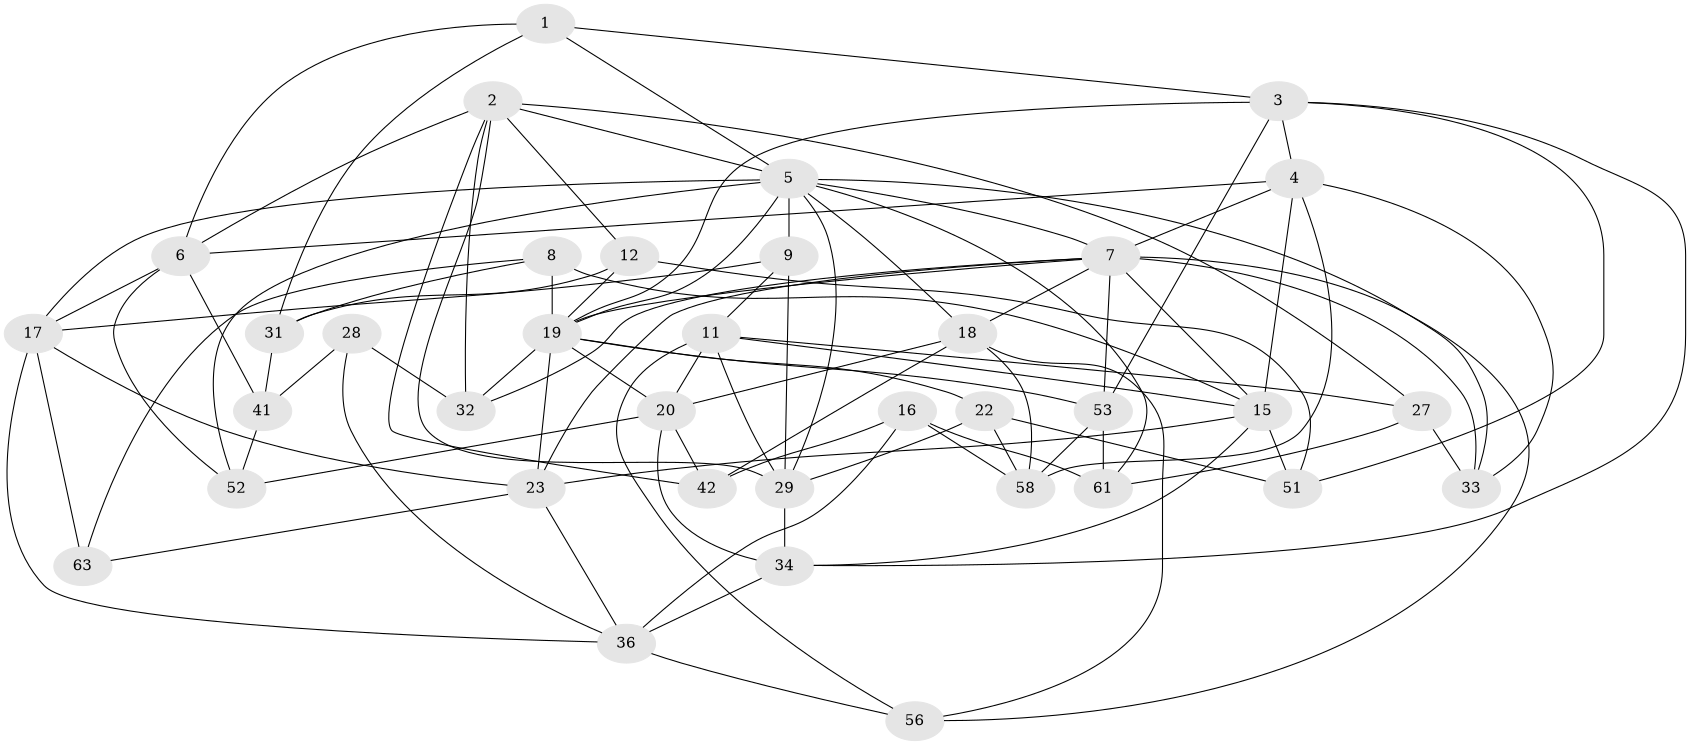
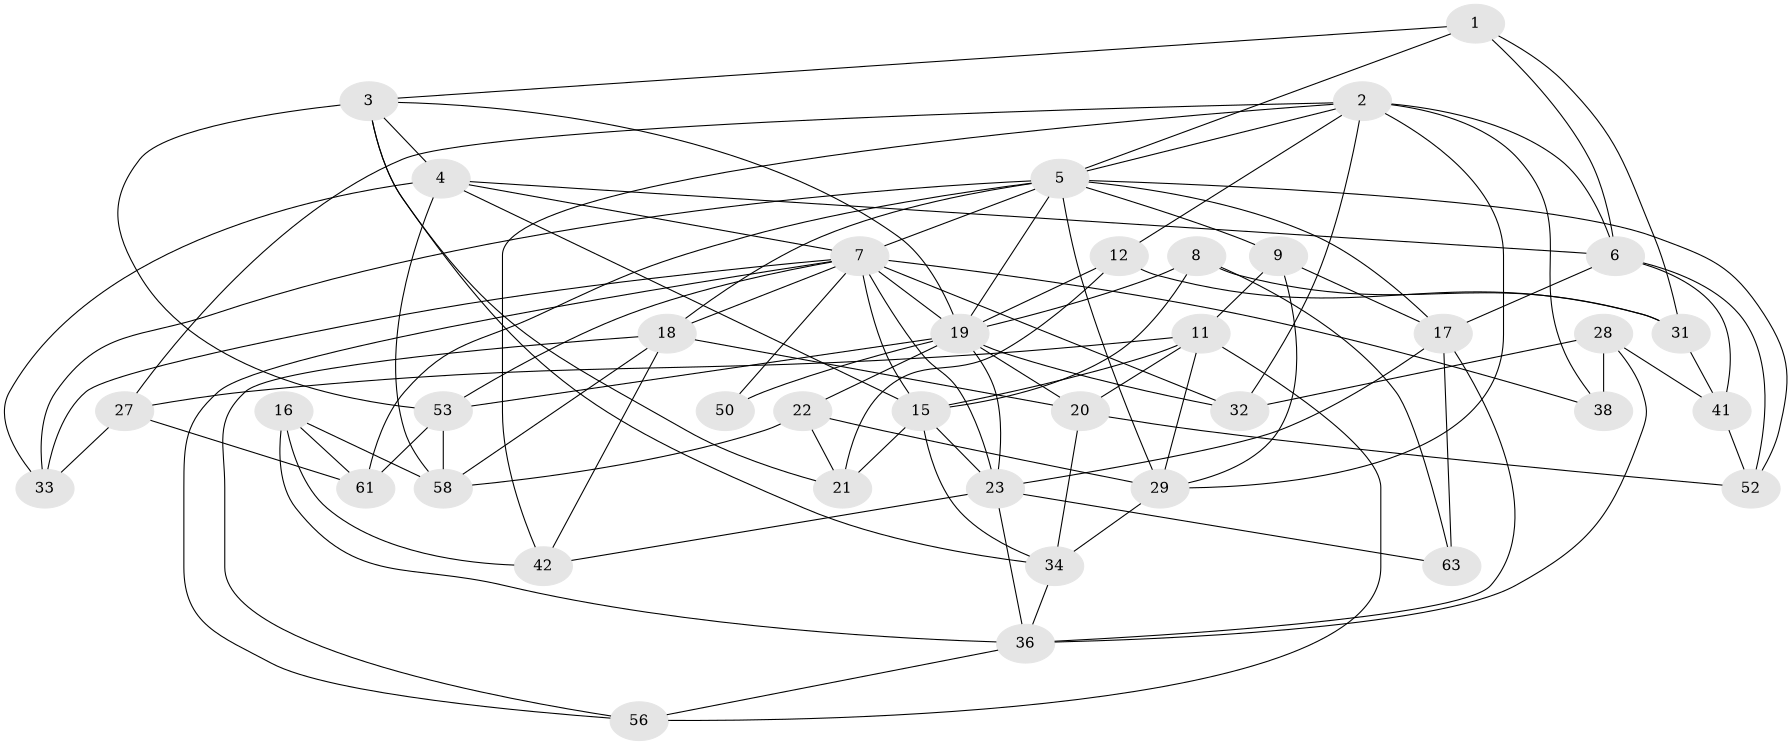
none -> (725, 411)
none -> (1604, 411)
(687, 450) -> (769, 527)
(1293, 489) -> (843, 489)
